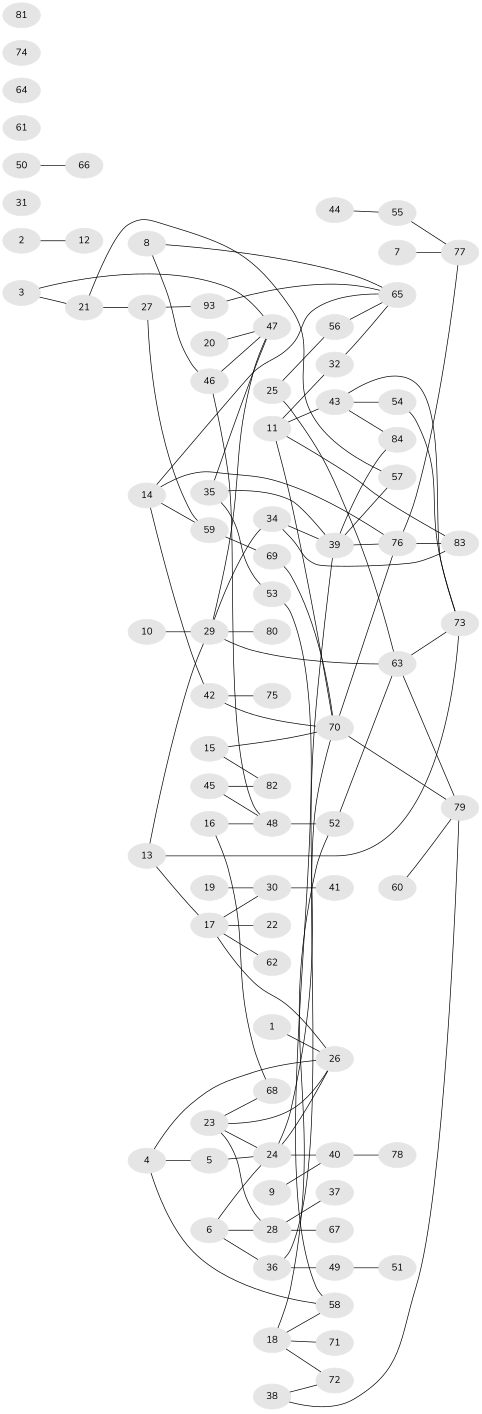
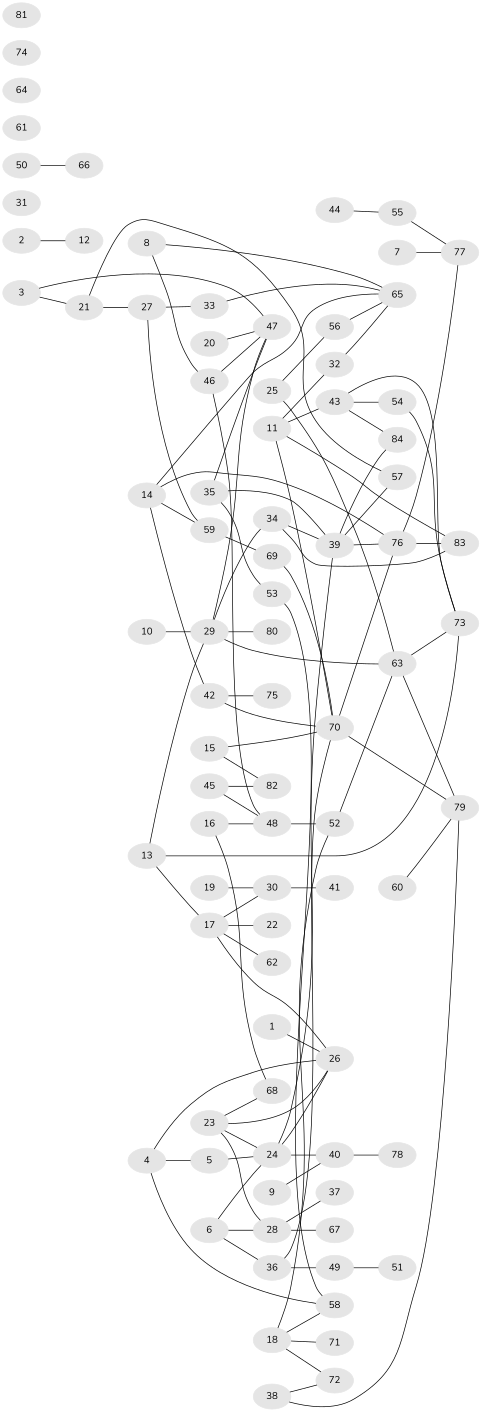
(209, 306) -> (209, 306)
